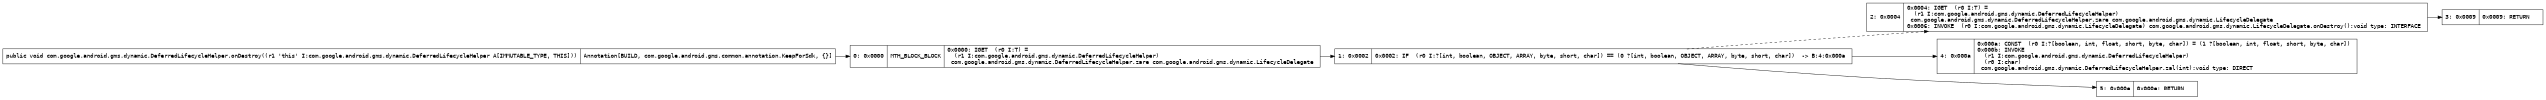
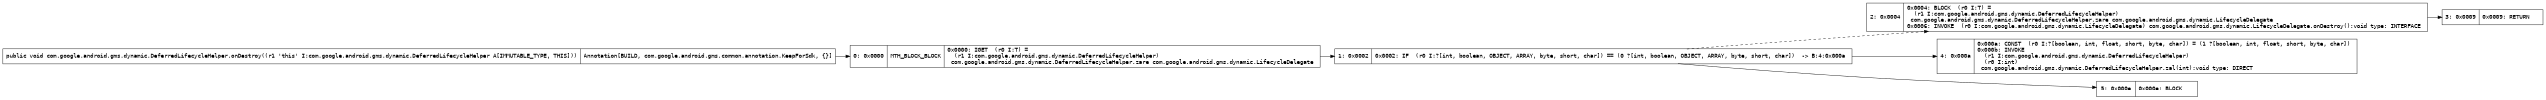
(1949, 8) -> (1951, 8)
(1999, 62) -> (1998, 62)
(2166, 89) -> (2166, 89)
